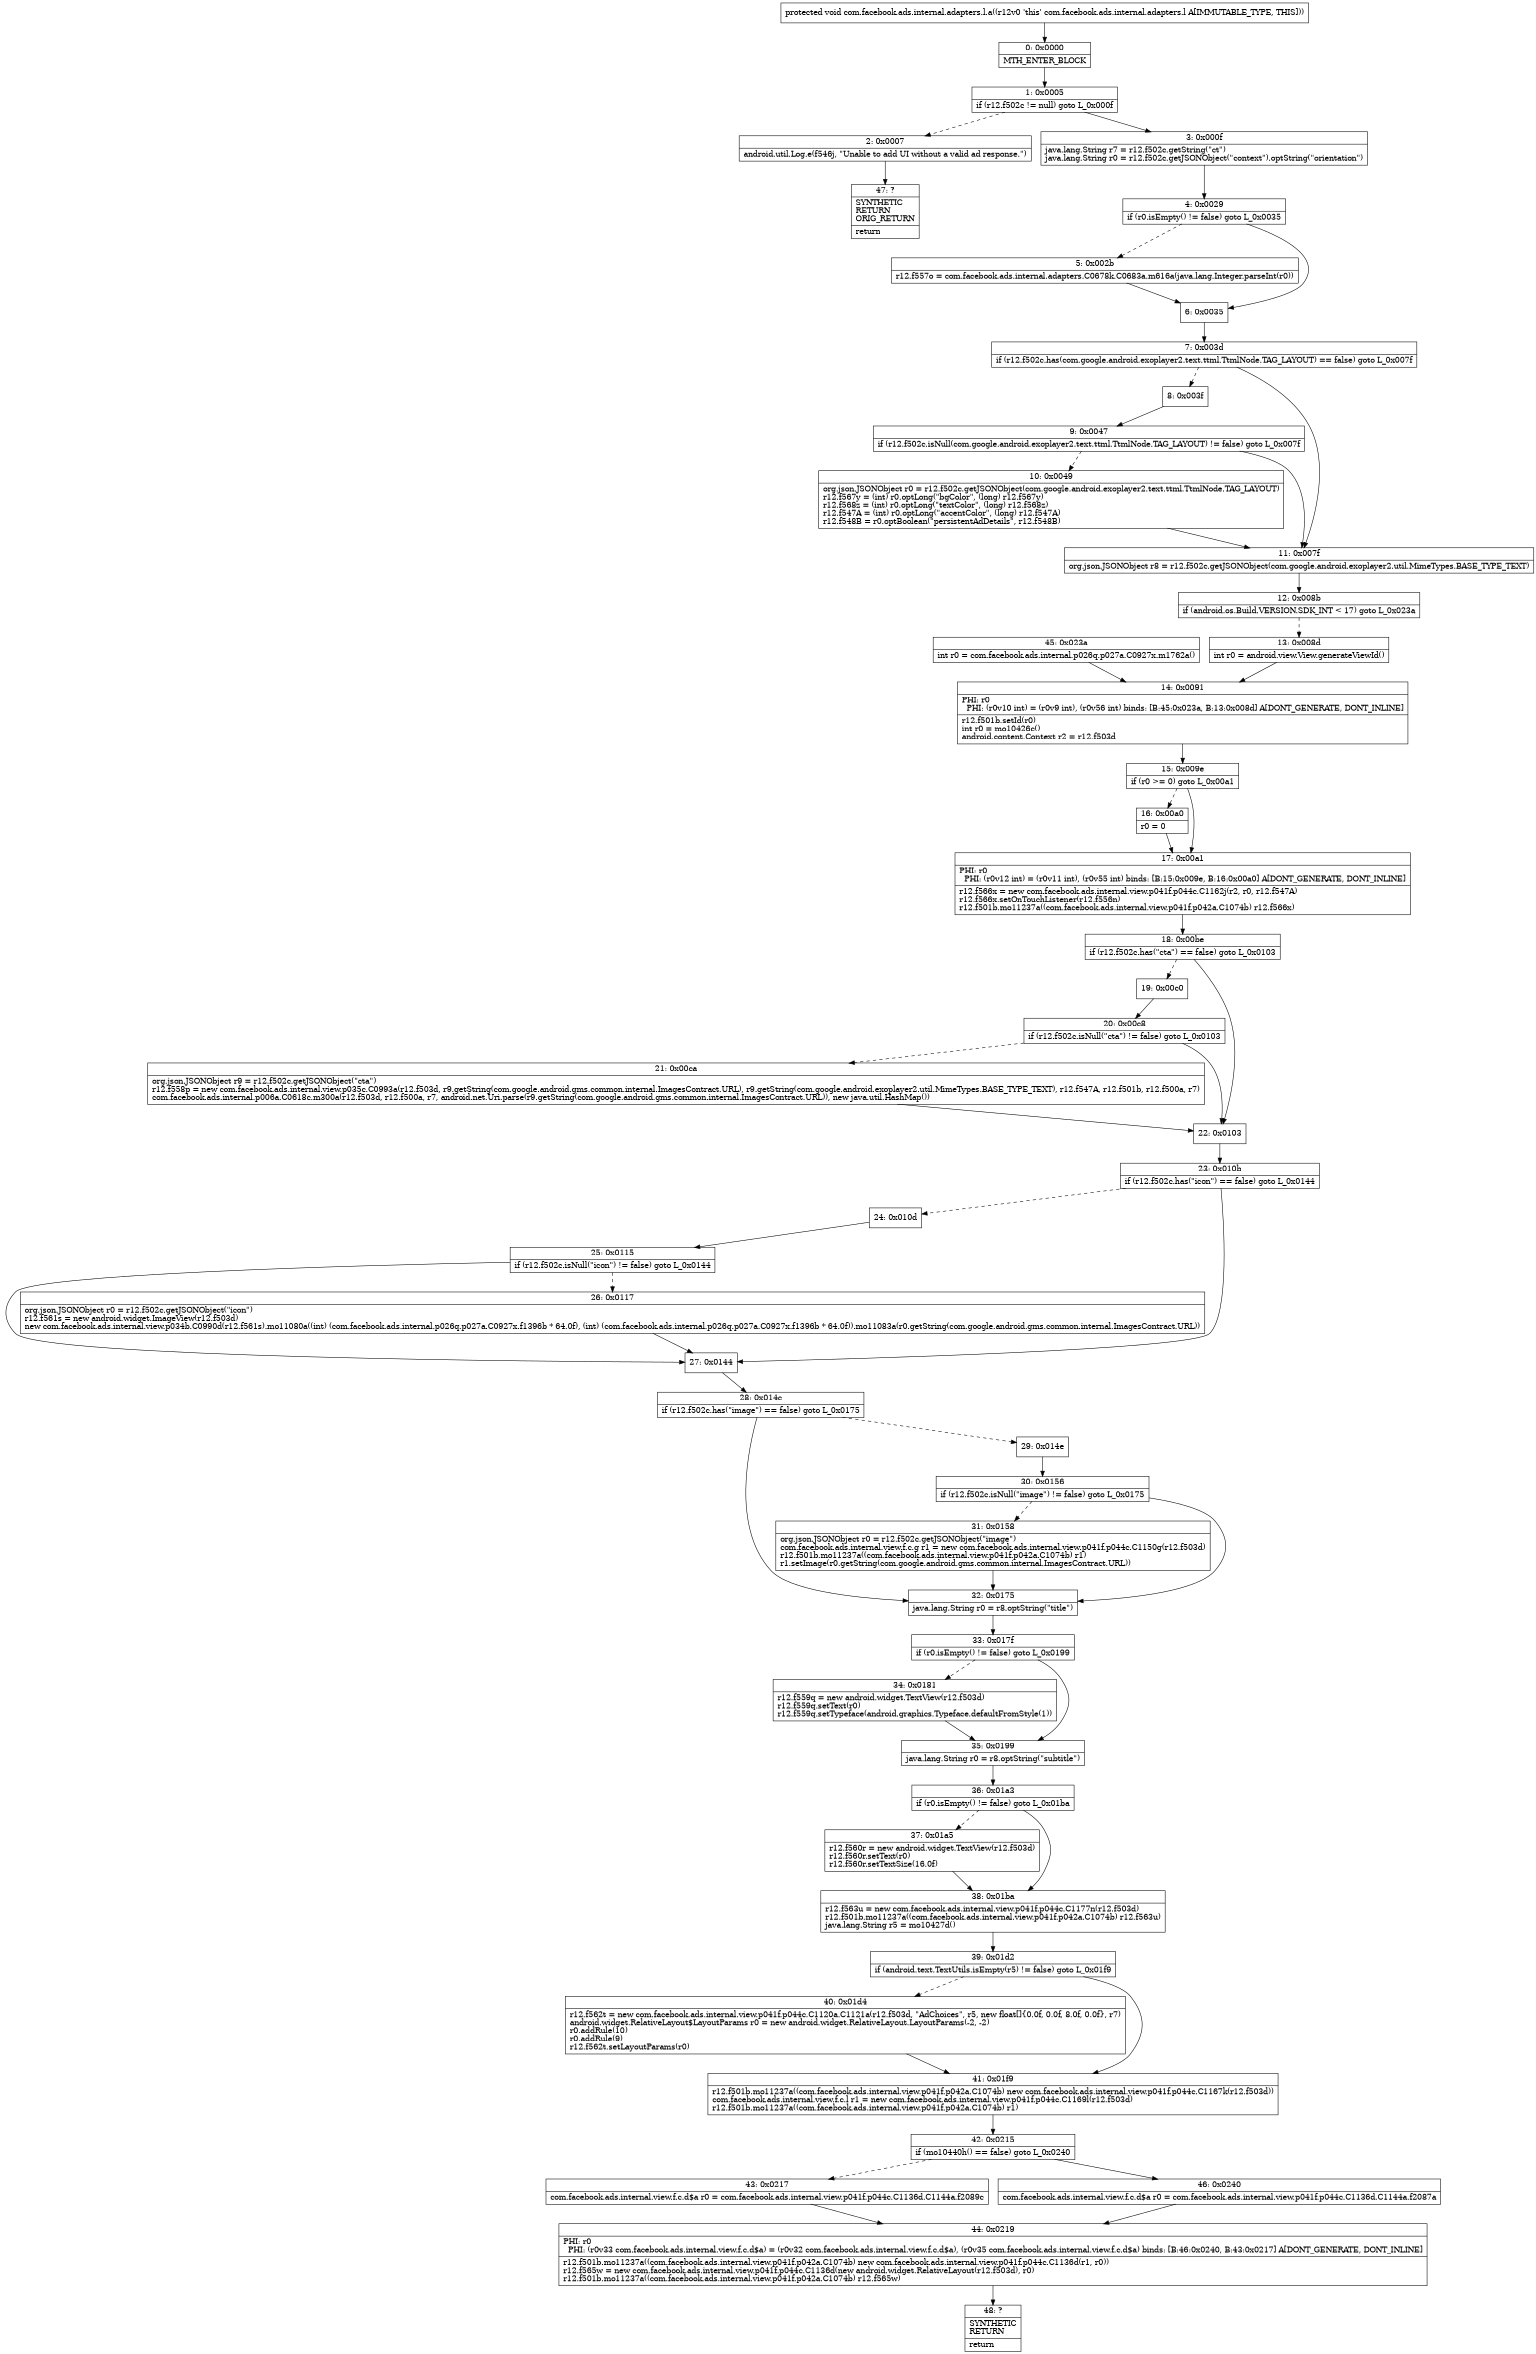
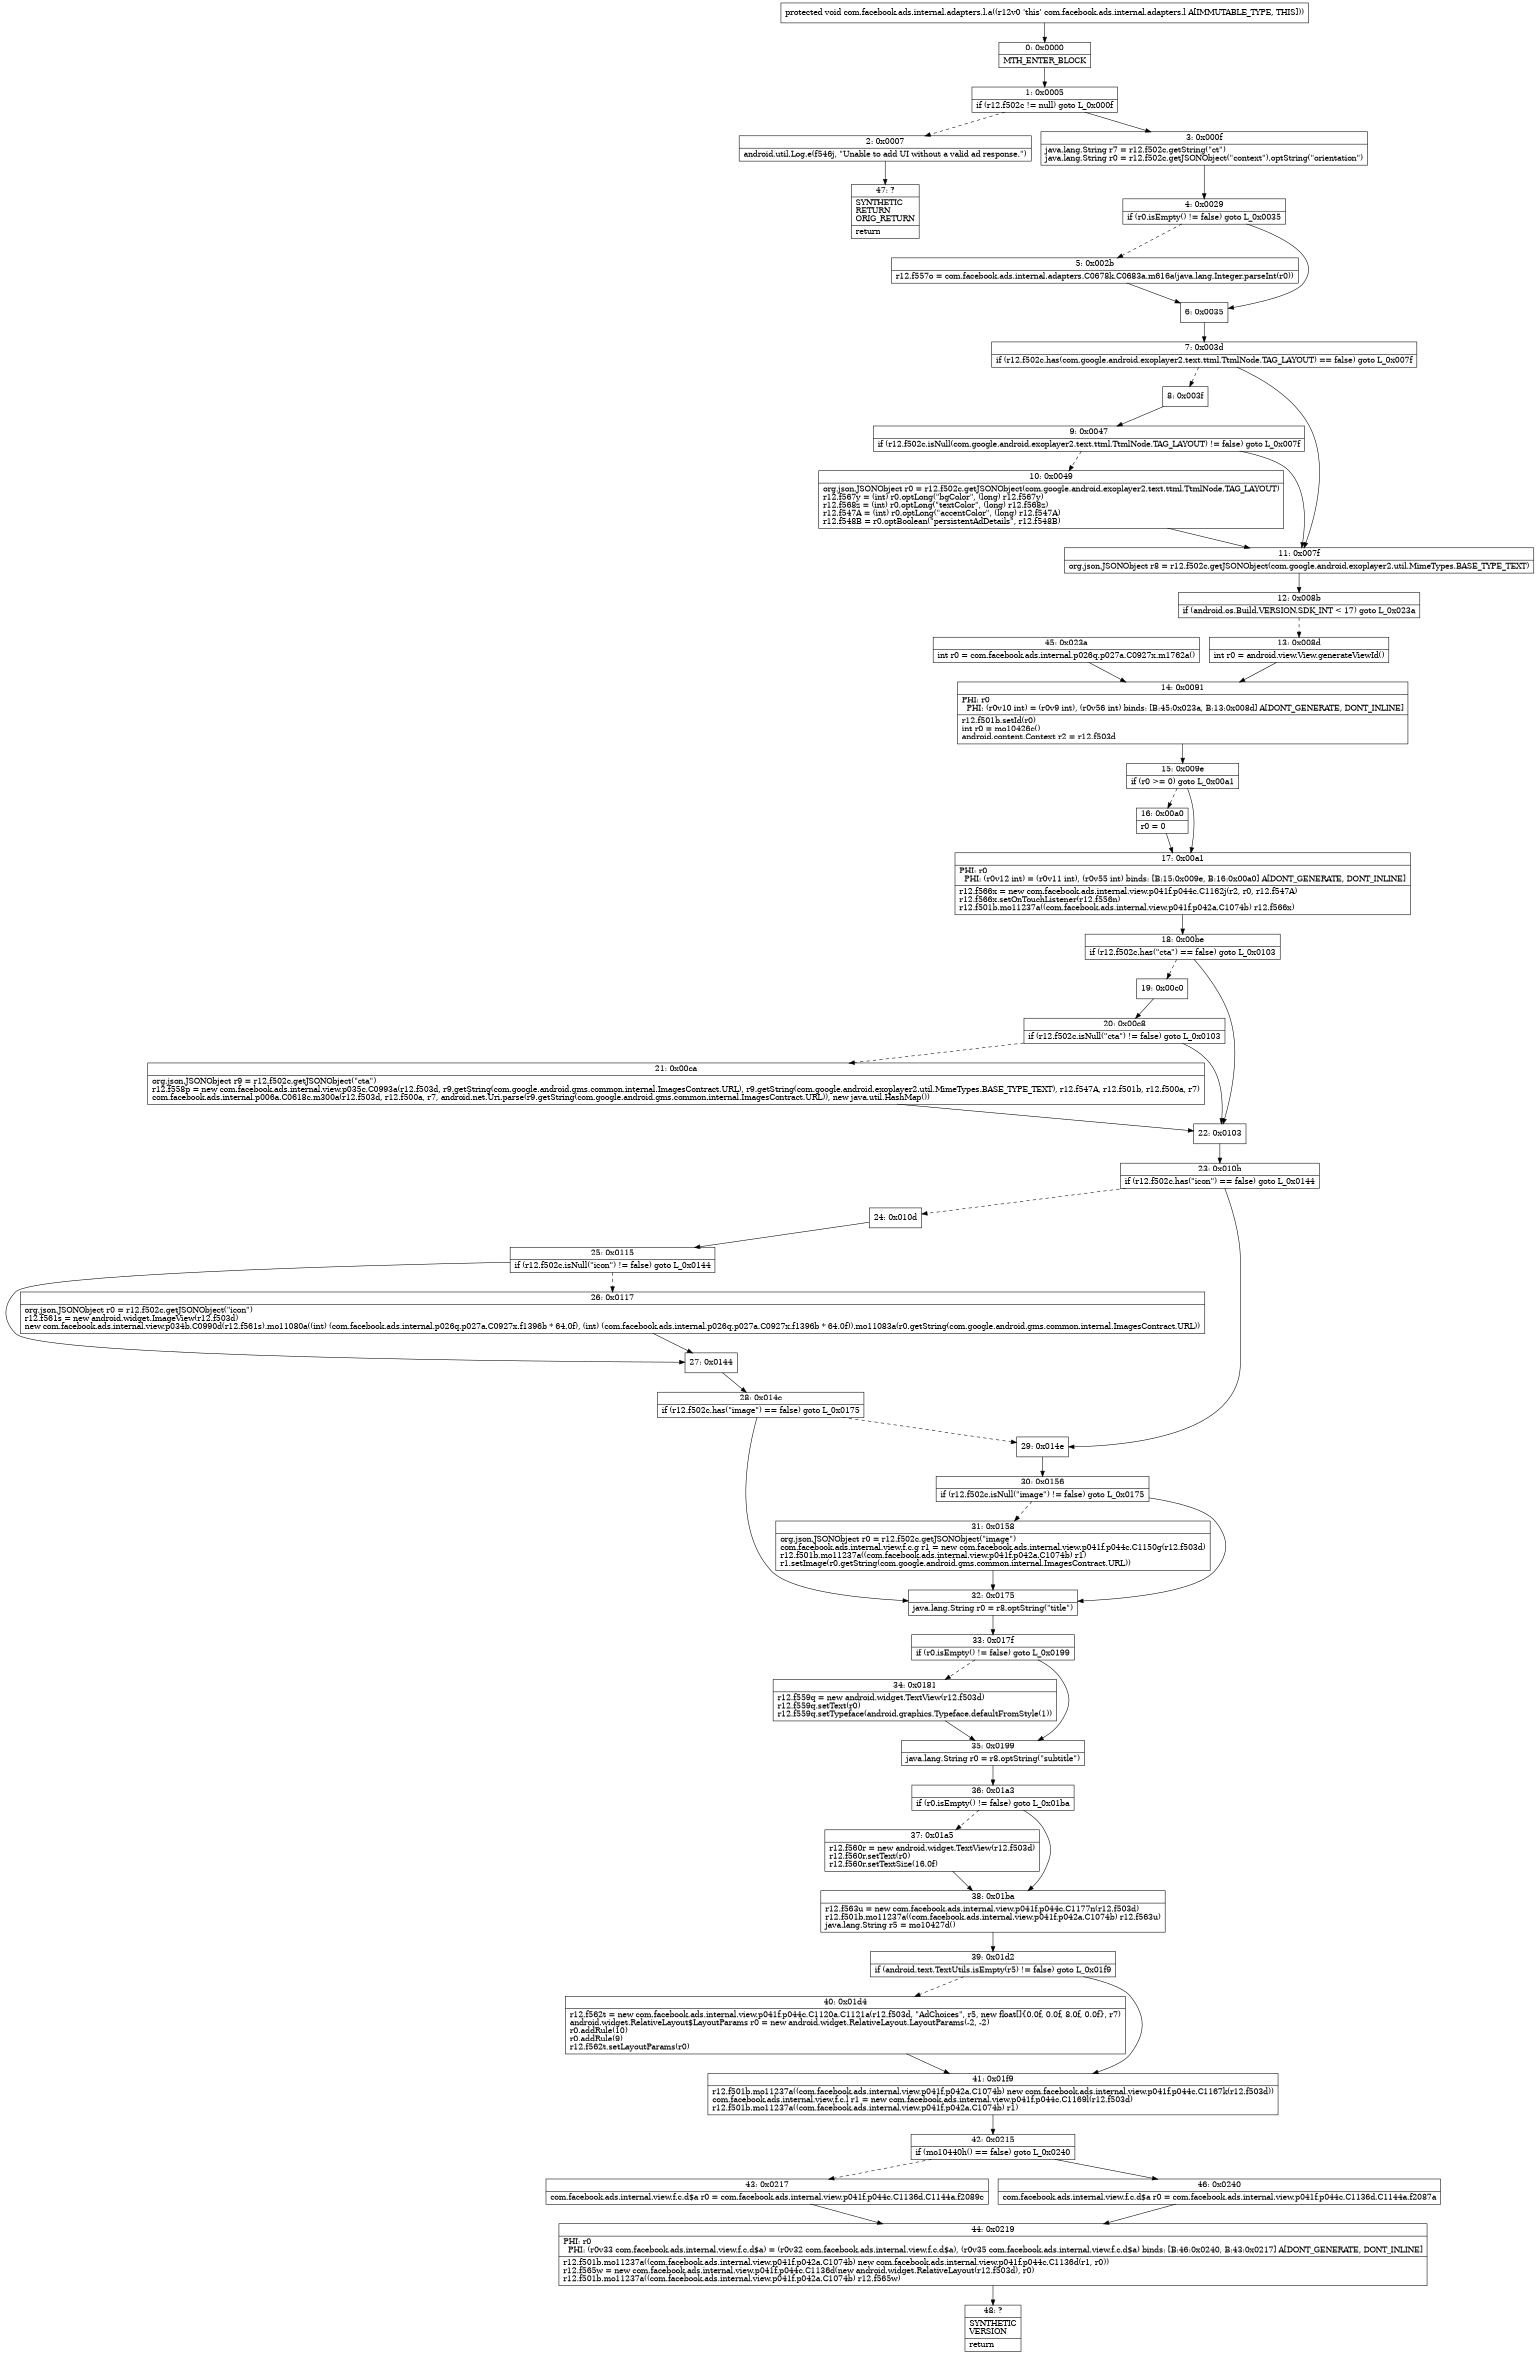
(1051, 1351) -> (1238, 1377)
(987, 2332) -> (988, 2332)
